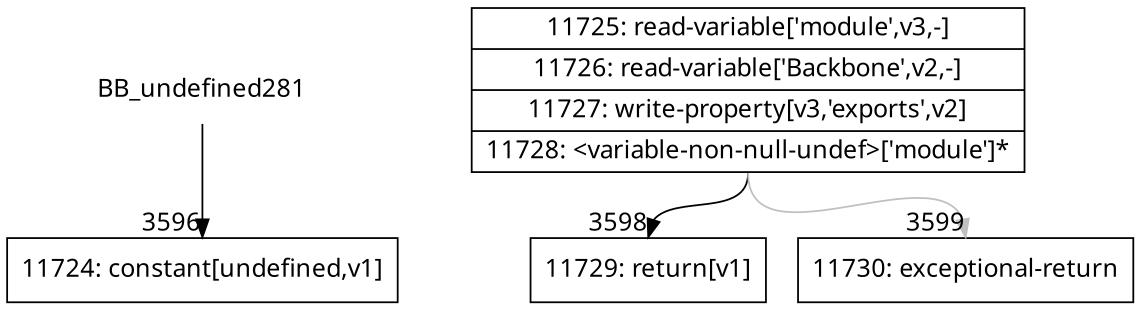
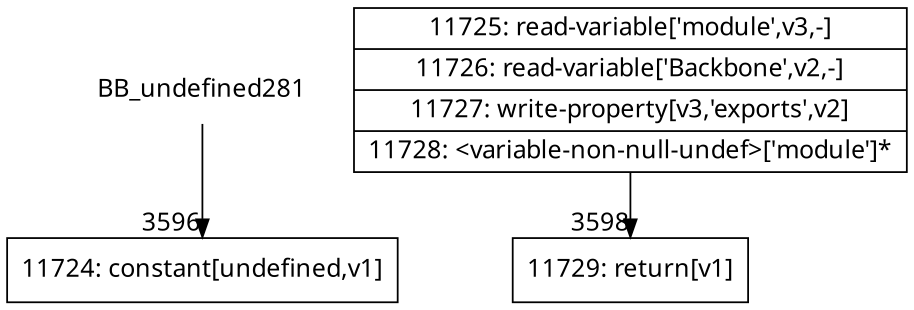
(966, 270) -> none
